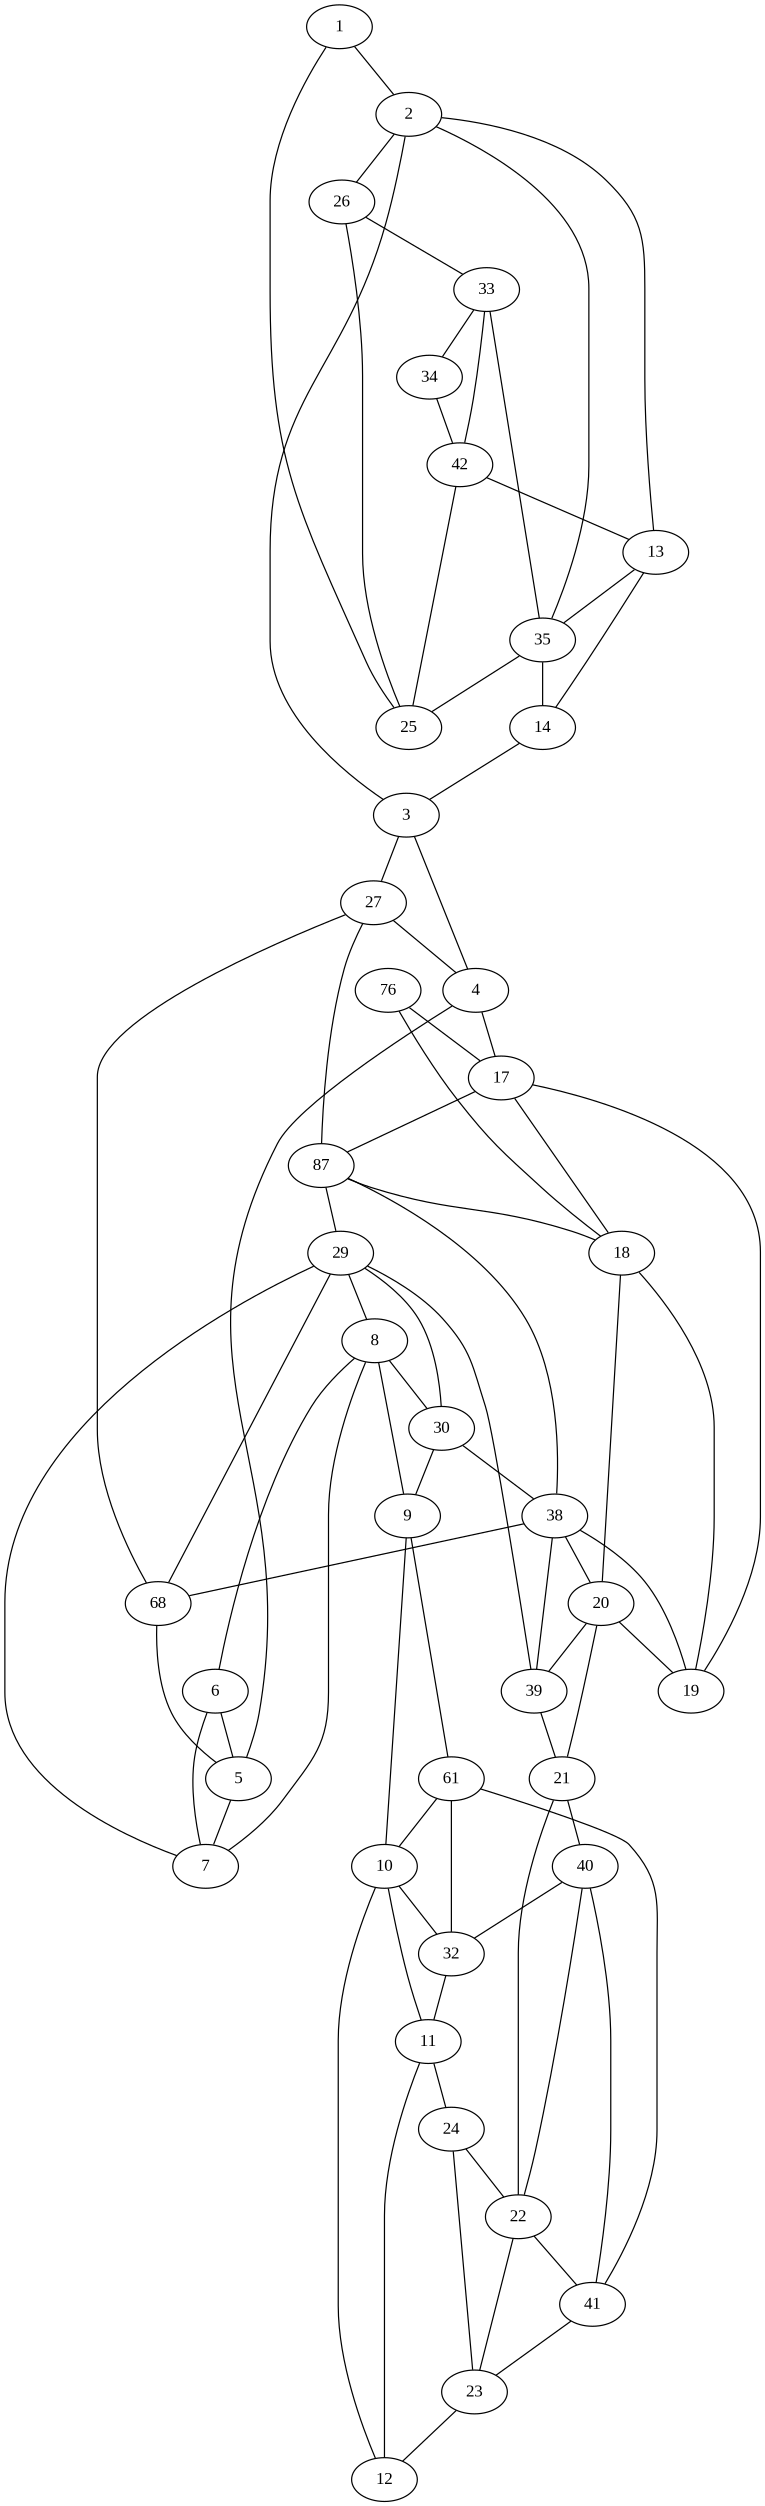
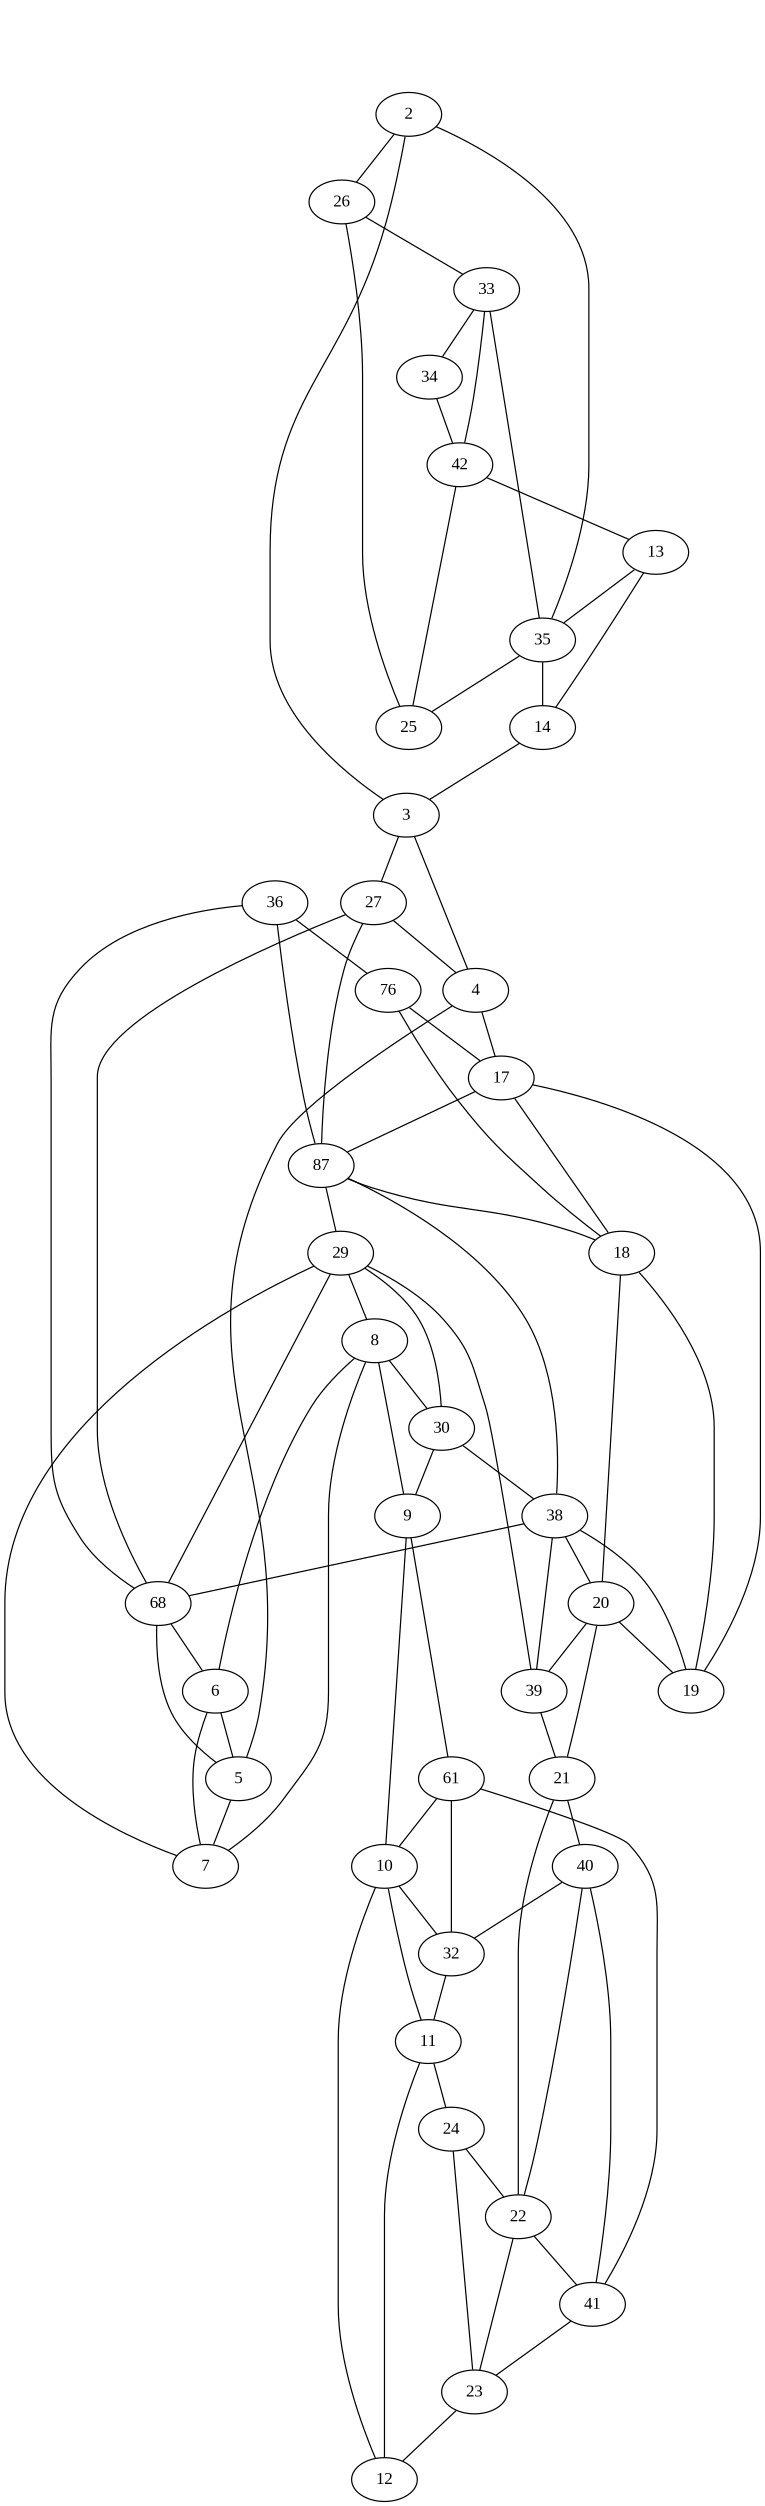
(339, 27) -> none
(644, 260) -> none
none -> (275, 903)
none -> (187, 1647)
